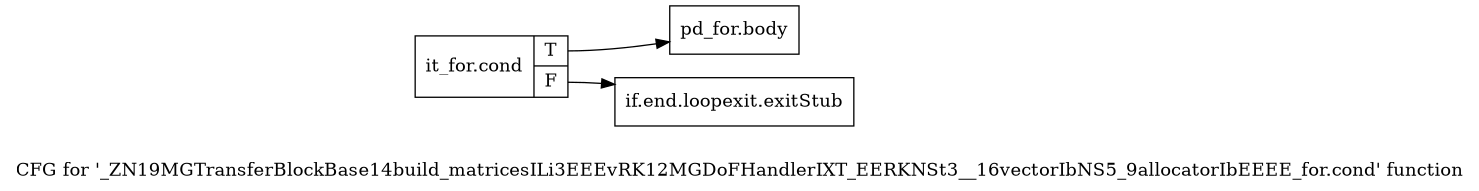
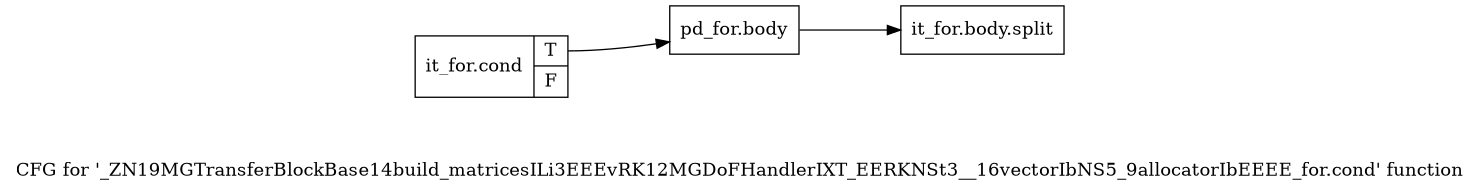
none -> (982, 30)
(734, 102) -> none
